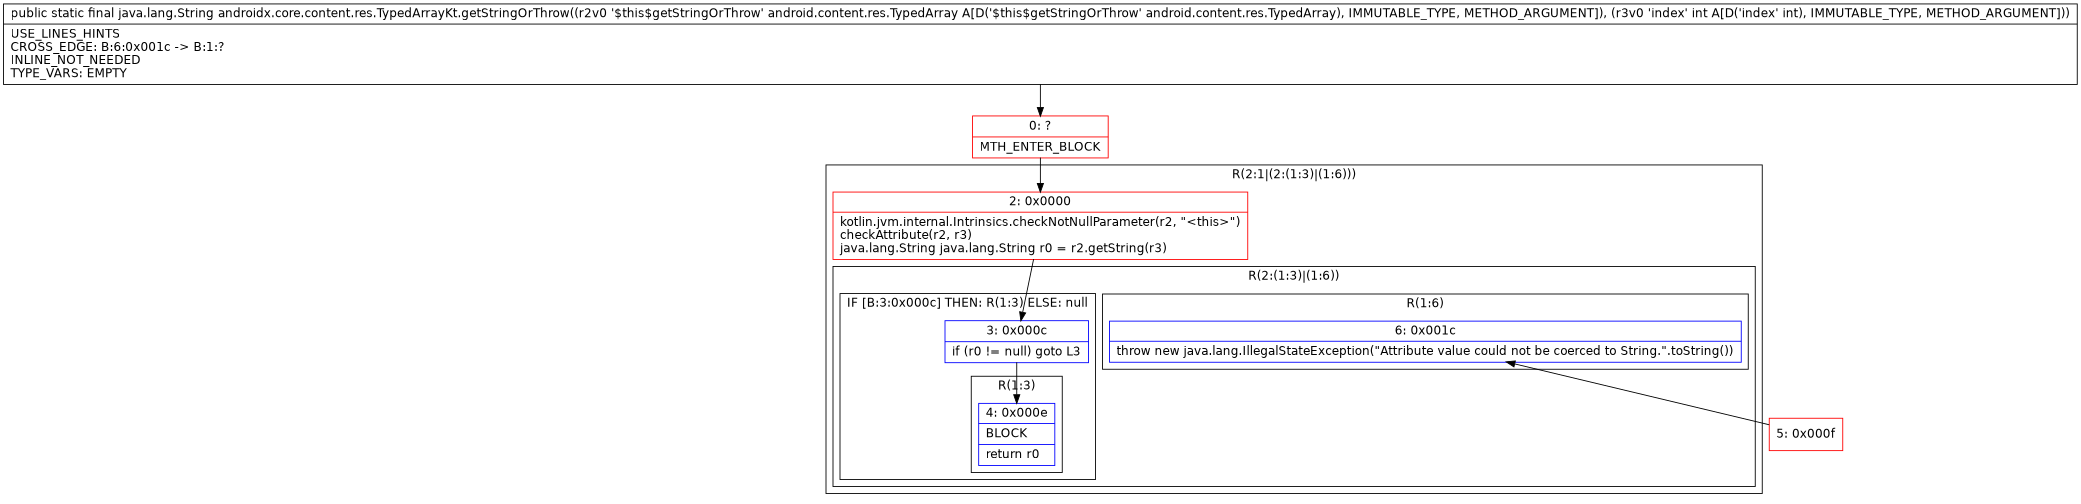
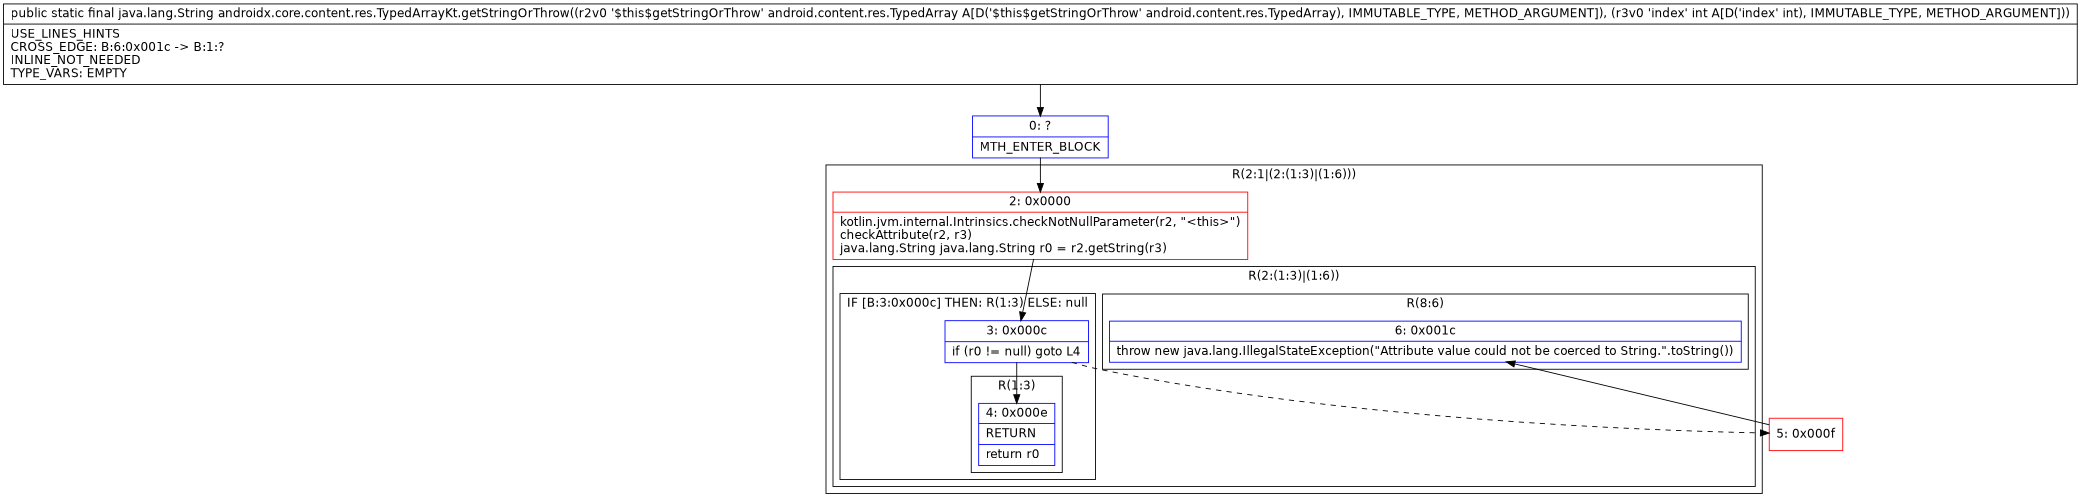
(1040, 137) -> (1040, 137)
(1425, 304) -> (1425, 304)
(1017, 352) -> (1017, 352)
none -> (1414, 413)
(1007, 434) -> (1011, 434)
